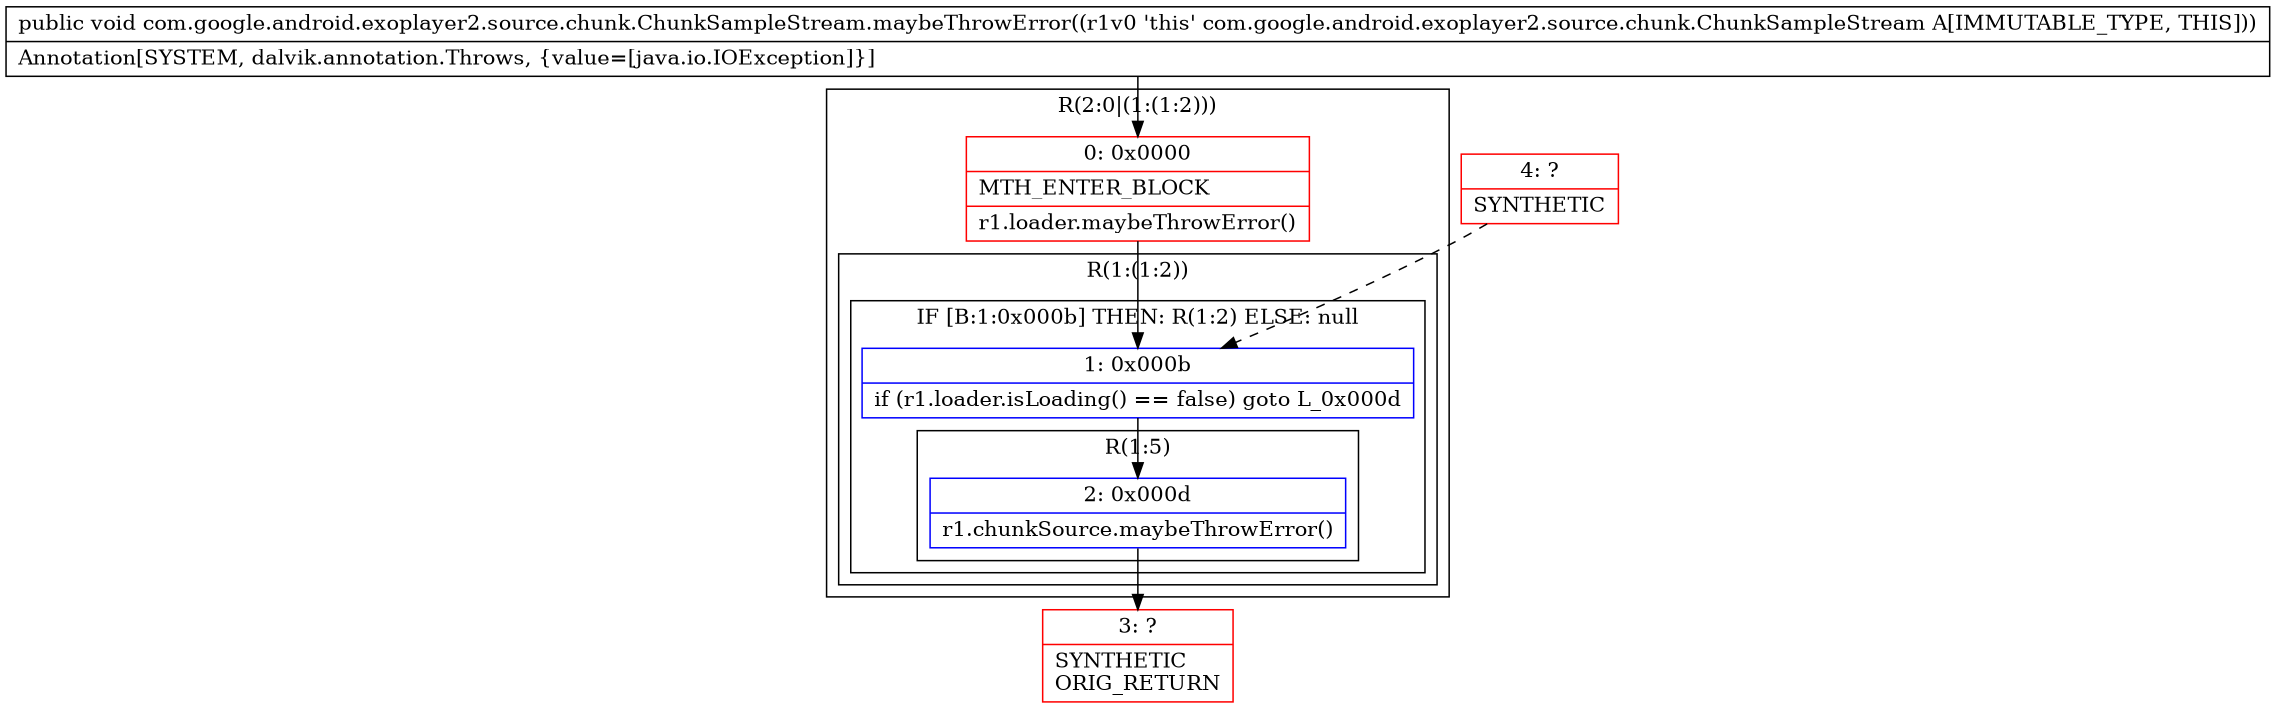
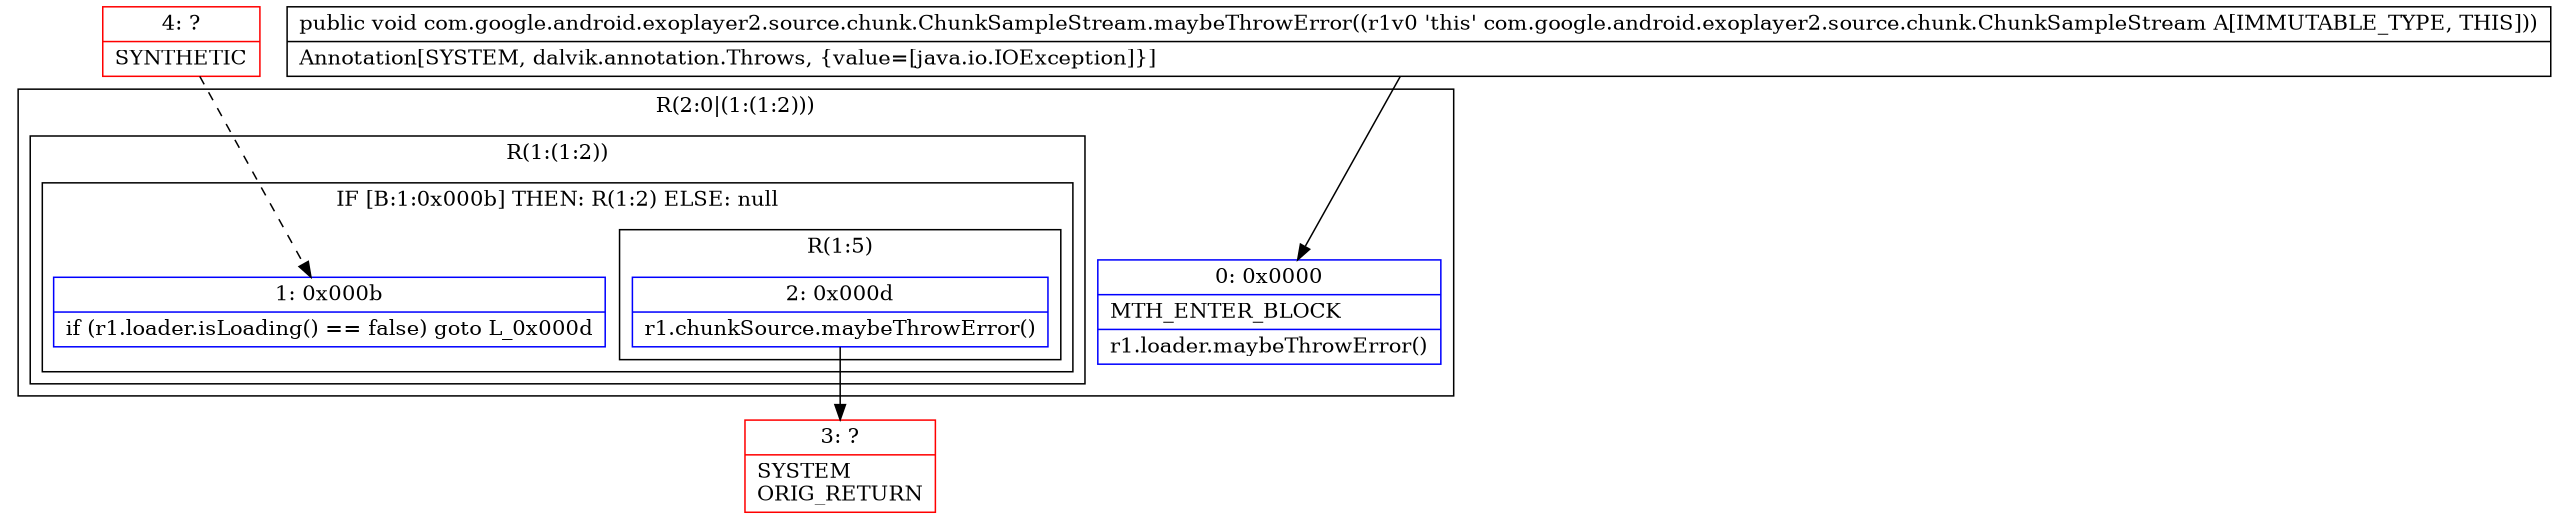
(1138, 189) -> (1269, 312)
(1138, 287) -> none
(1138, 440) -> none
(1121, 661) -> (805, 471)
